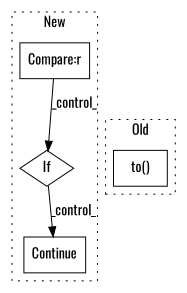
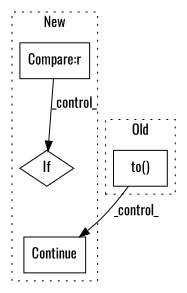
(50, 206) -> (109, 210)
